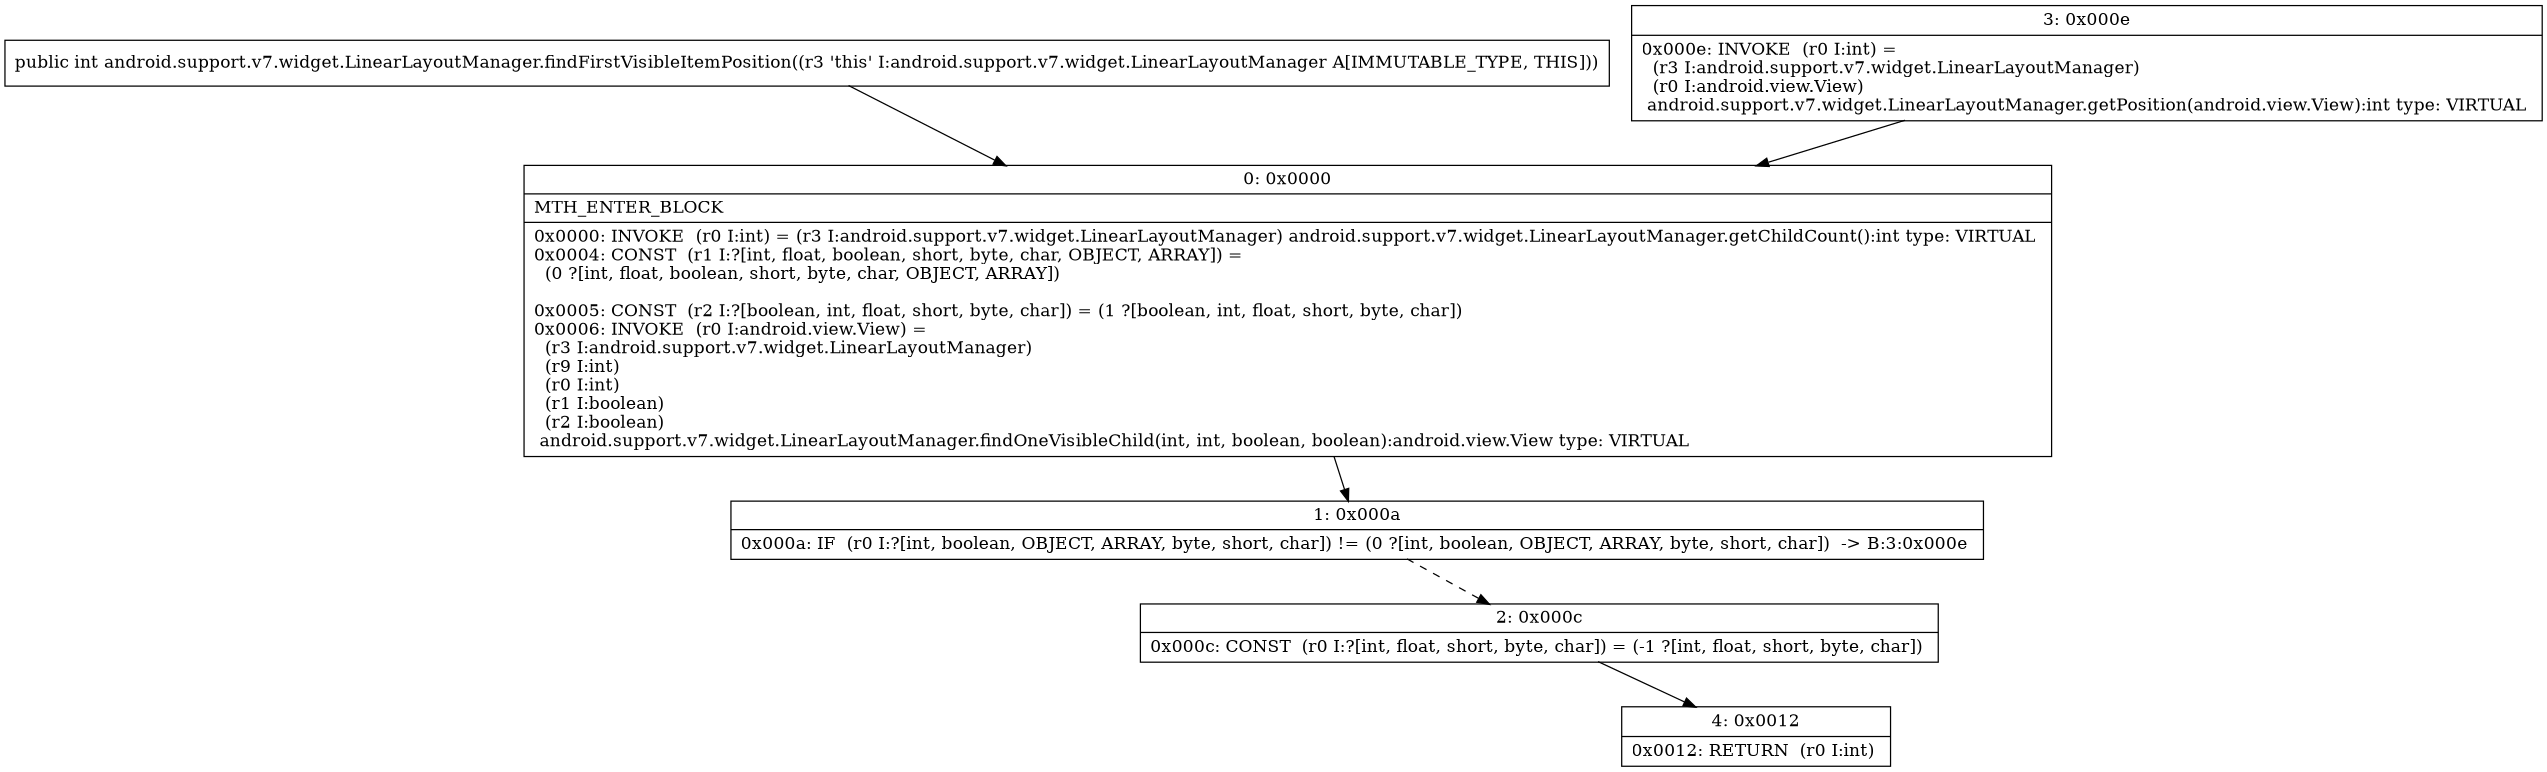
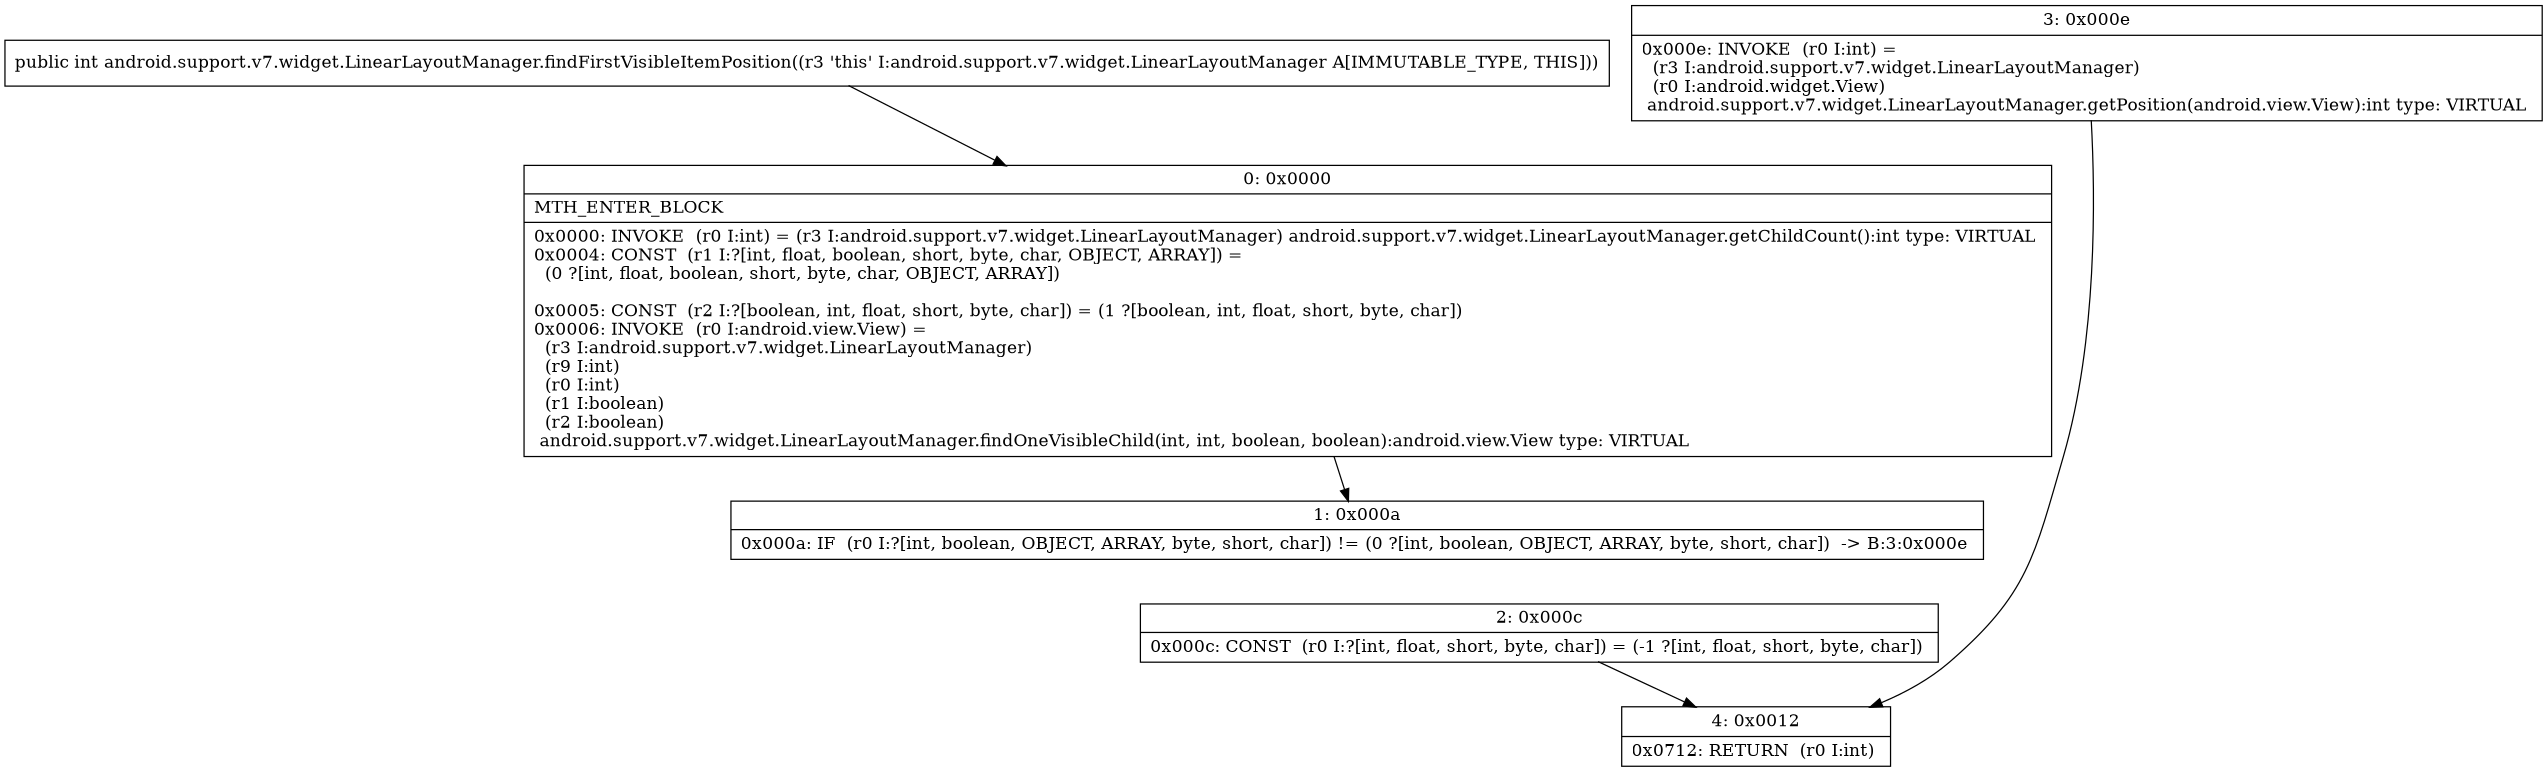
(1753, 87) -> (1764, 87)
(1837, 141) -> (2066, 447)
(1443, 579) -> none
(1756, 751) -> (1756, 751)
